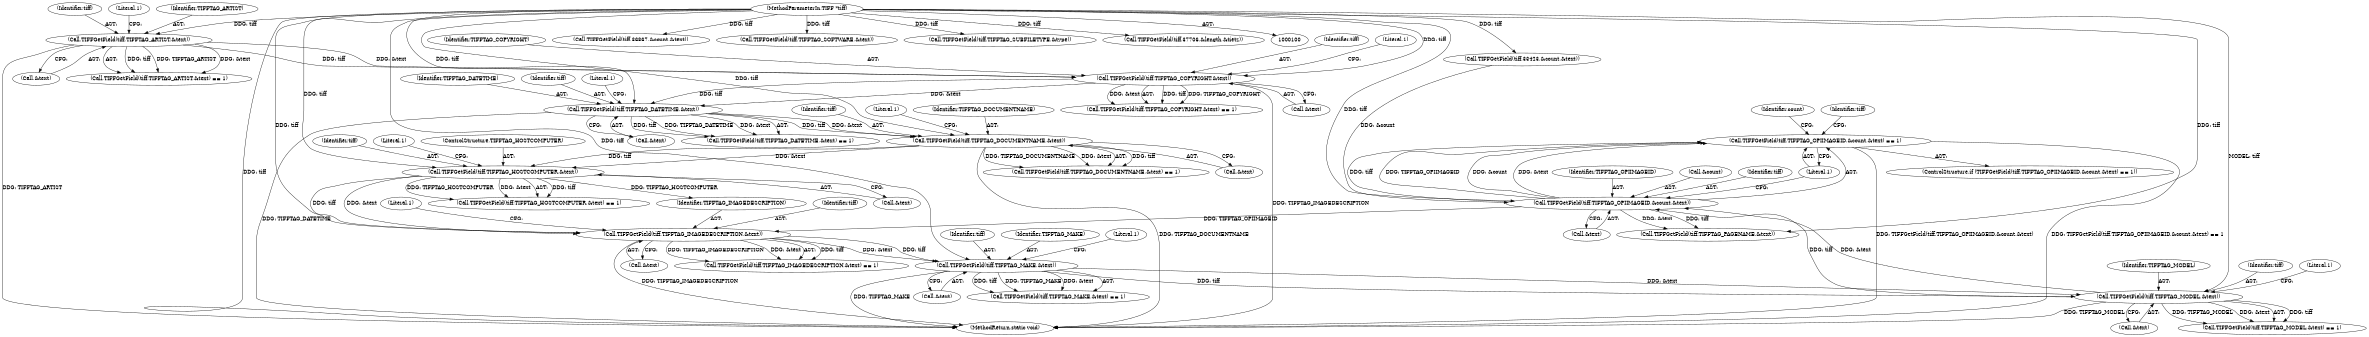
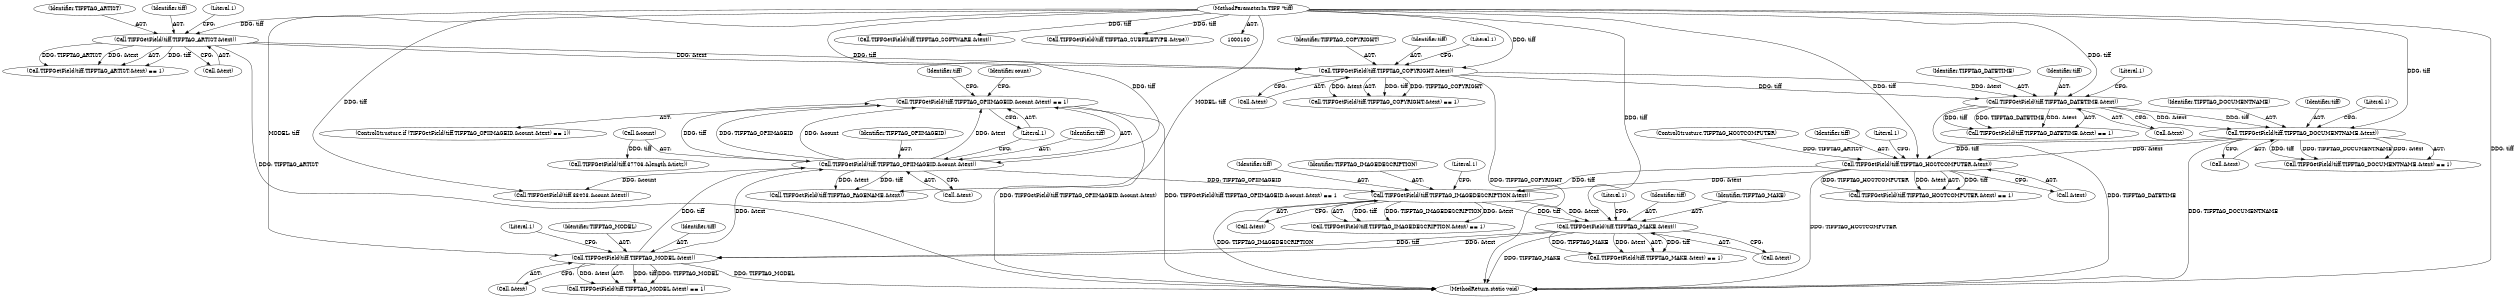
(988, 24) -> (629, 147)
(283, 27) -> none
(631, 40) -> none
(2209, 126) -> (1211, 102)
(510, 157) -> (1833, 149)
(1344, 159) -> (696, 172)
(617, 188) -> (1733, 282)
(1321, 204) -> (1526, 180)
